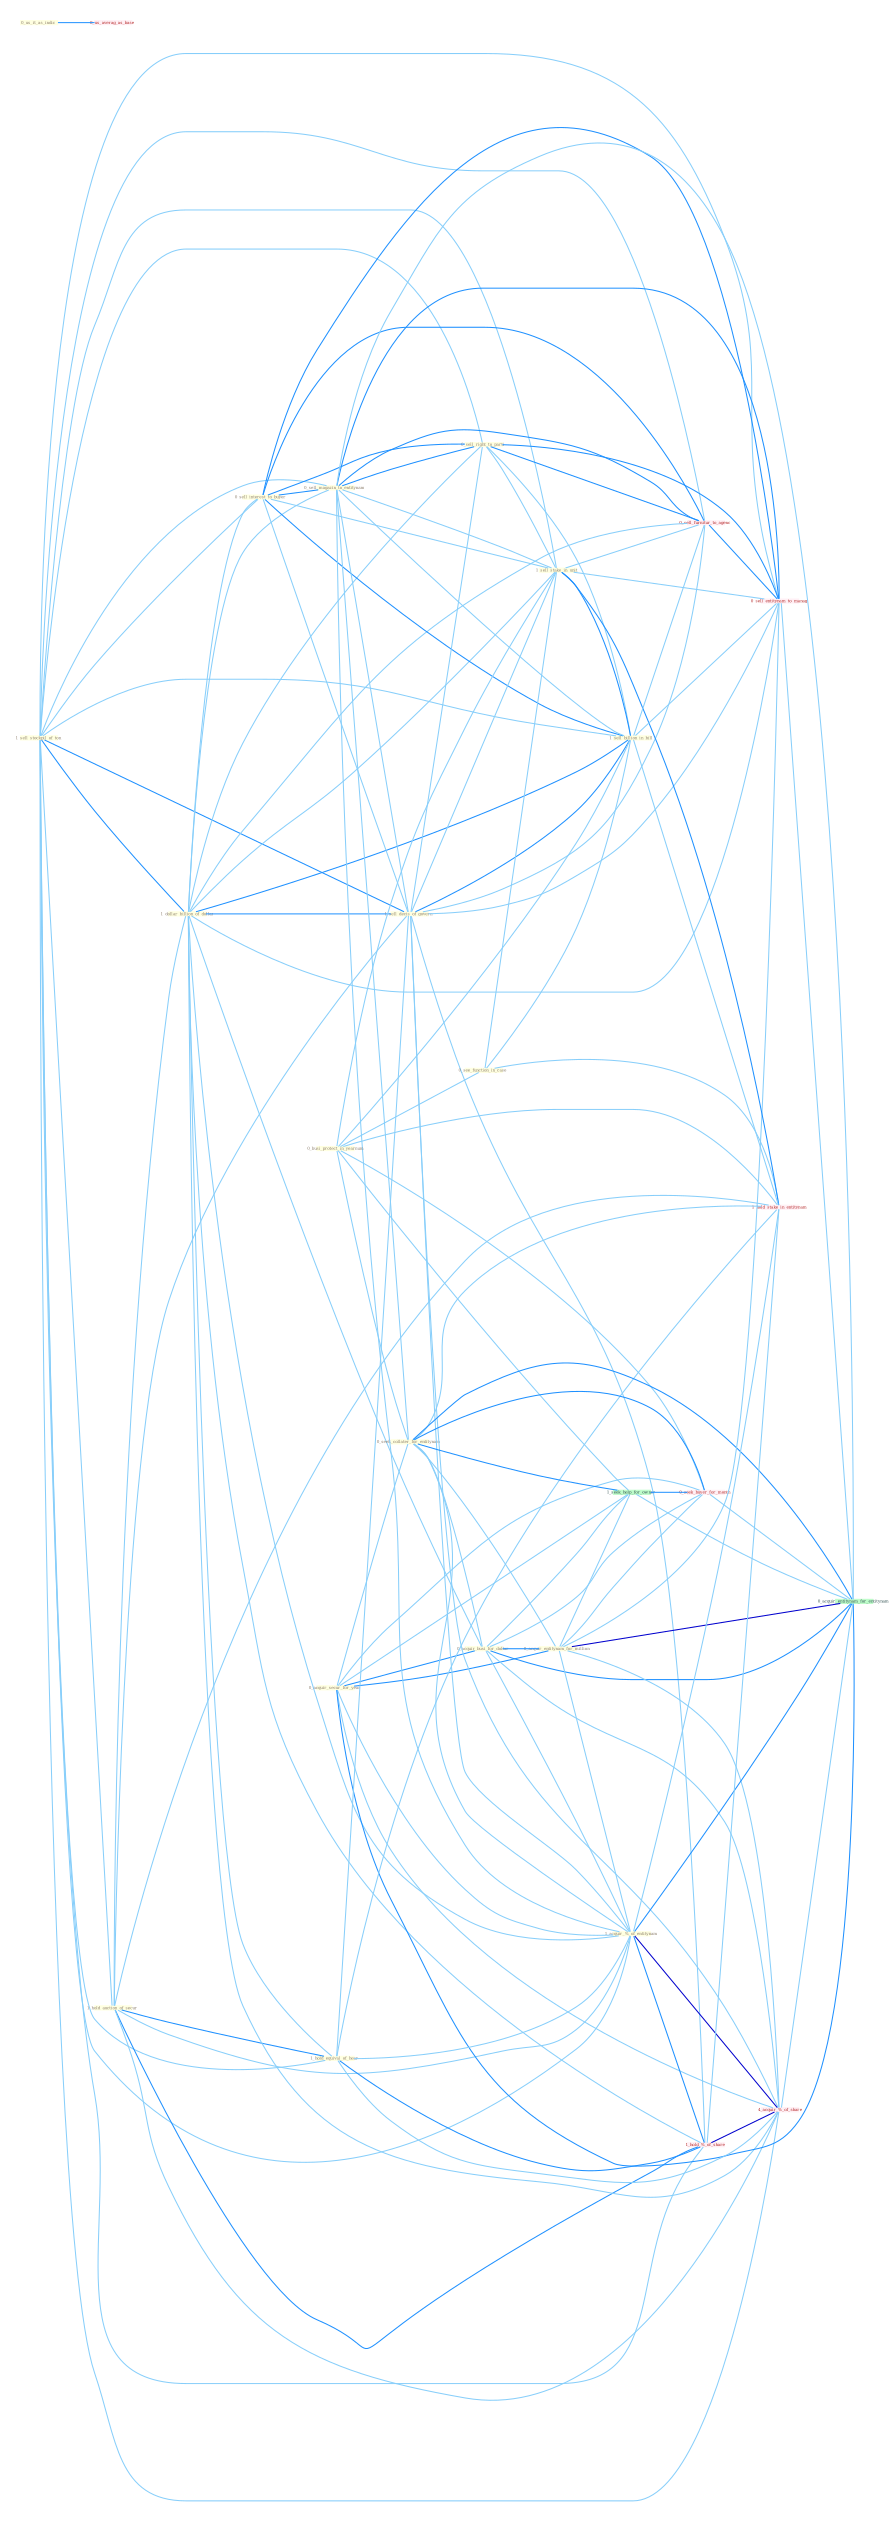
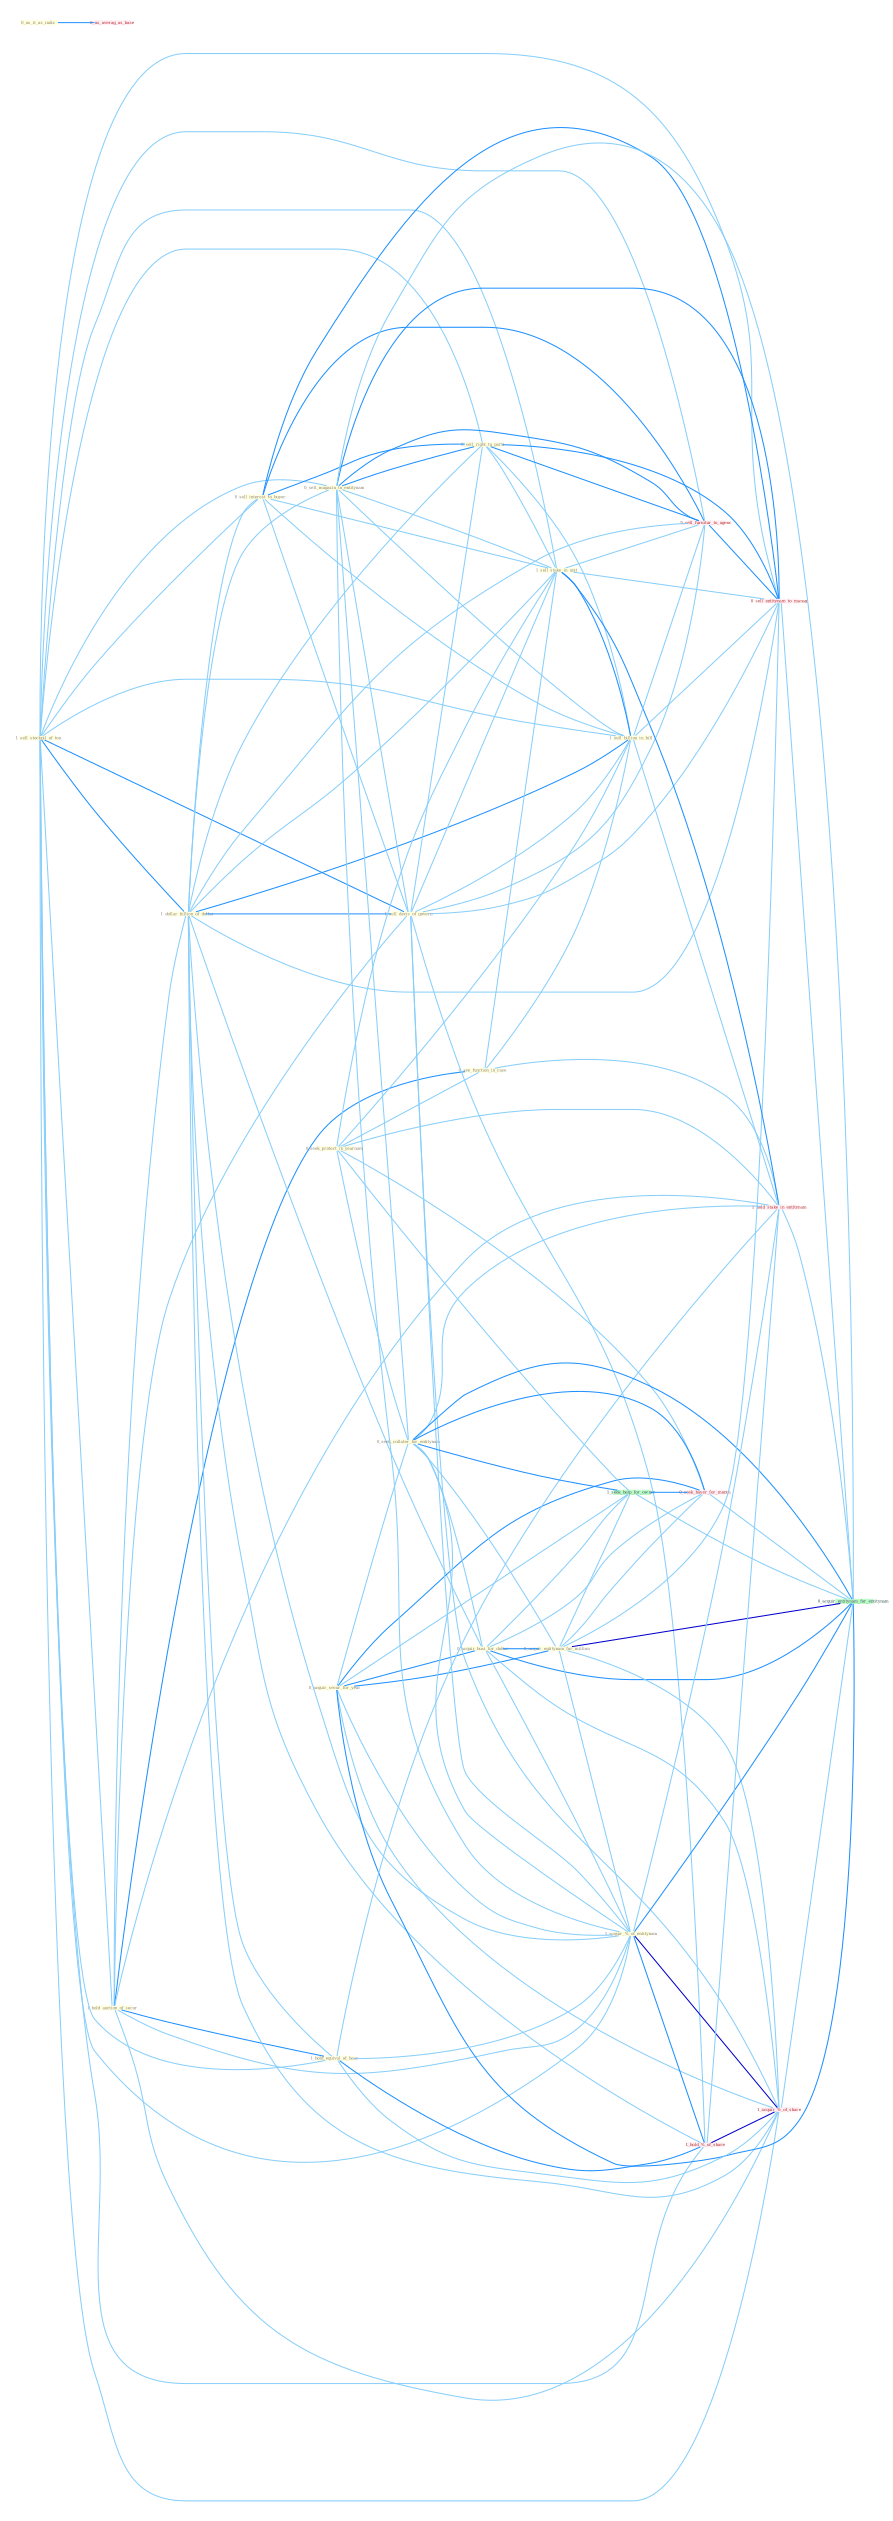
(298, 492) -> none
(706, 523) -> (706, 523)
(433, 636) -> (433, 636)
(537, 843) -> (537, 843)
(336, 1149) -> (336, 1149)
none -> (830, 1402)
(373, 1486) -> none
(495, 1534) -> (495, 1534)
(780, 2110) -> (780, 2110)
(349, 2337) -> (191, 1534)
